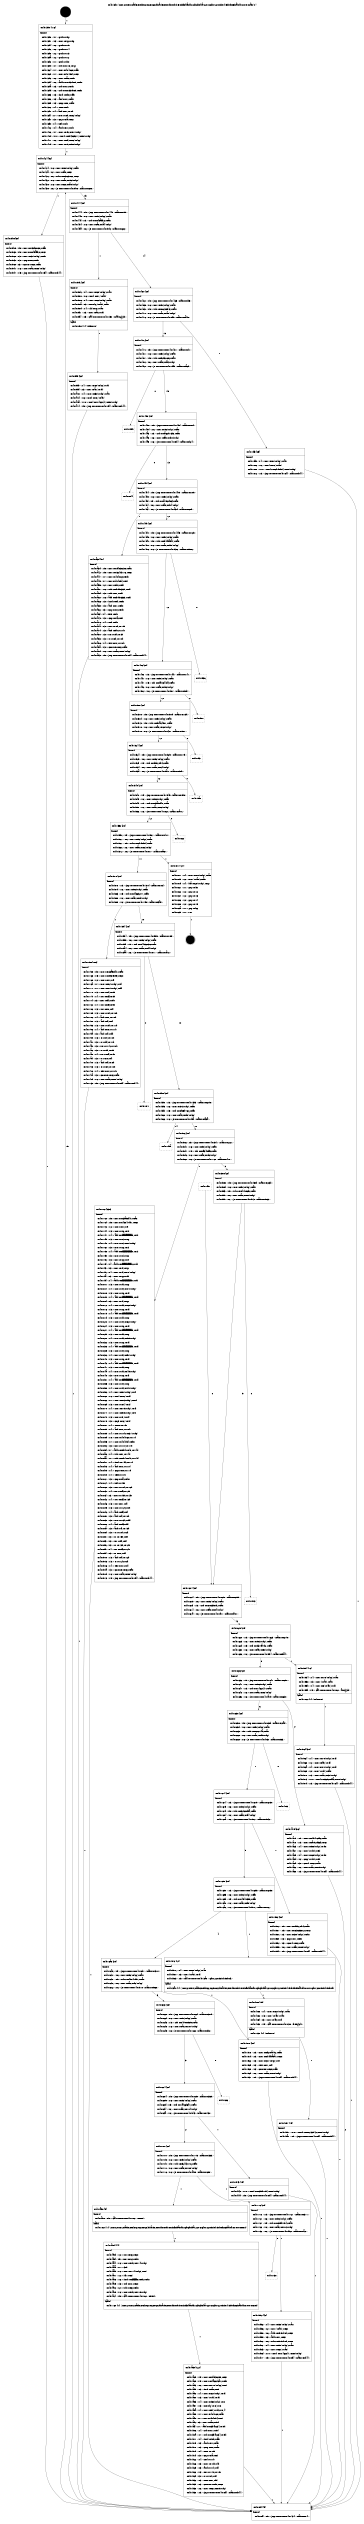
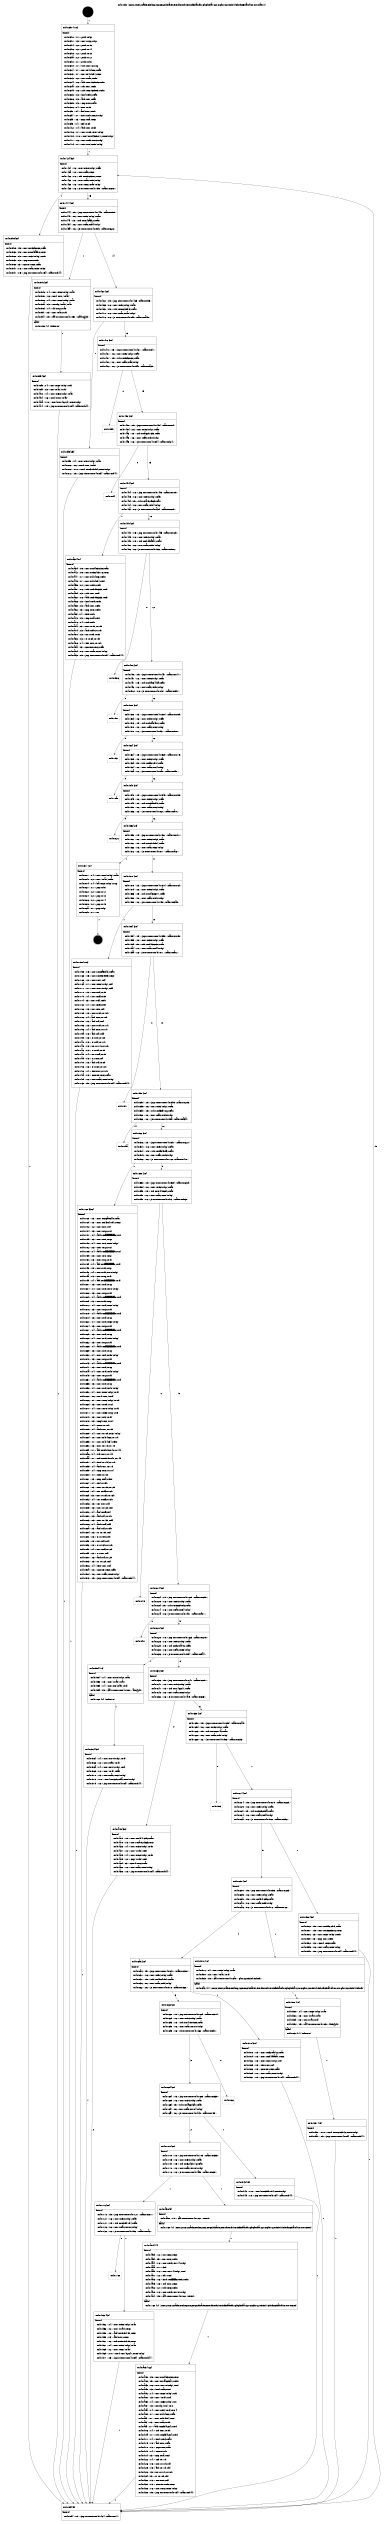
(208, 1387) -> (146, 1626)
